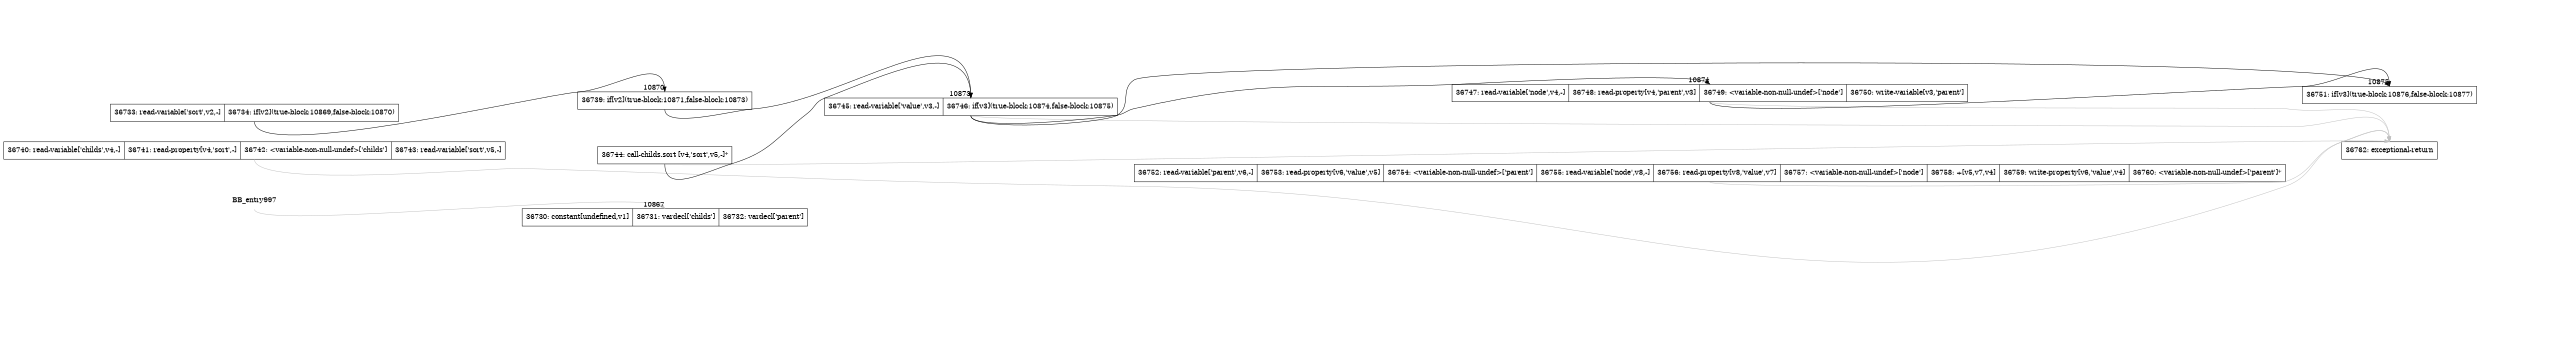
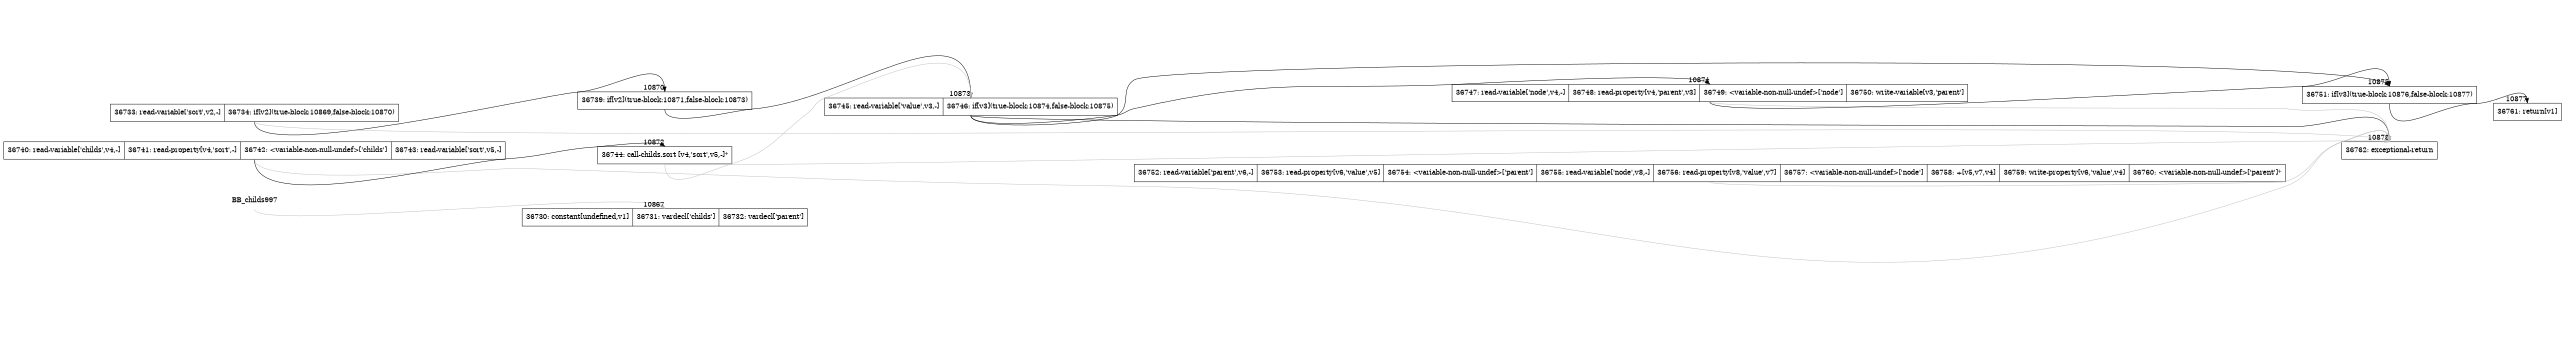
(815, 106) -> (815, 106)
none -> (2527, 112)
(1686, 124) -> (1686, 124)
none -> (1320, 132)
none -> (452, 167)
(254, 200) -> (254, 200)
